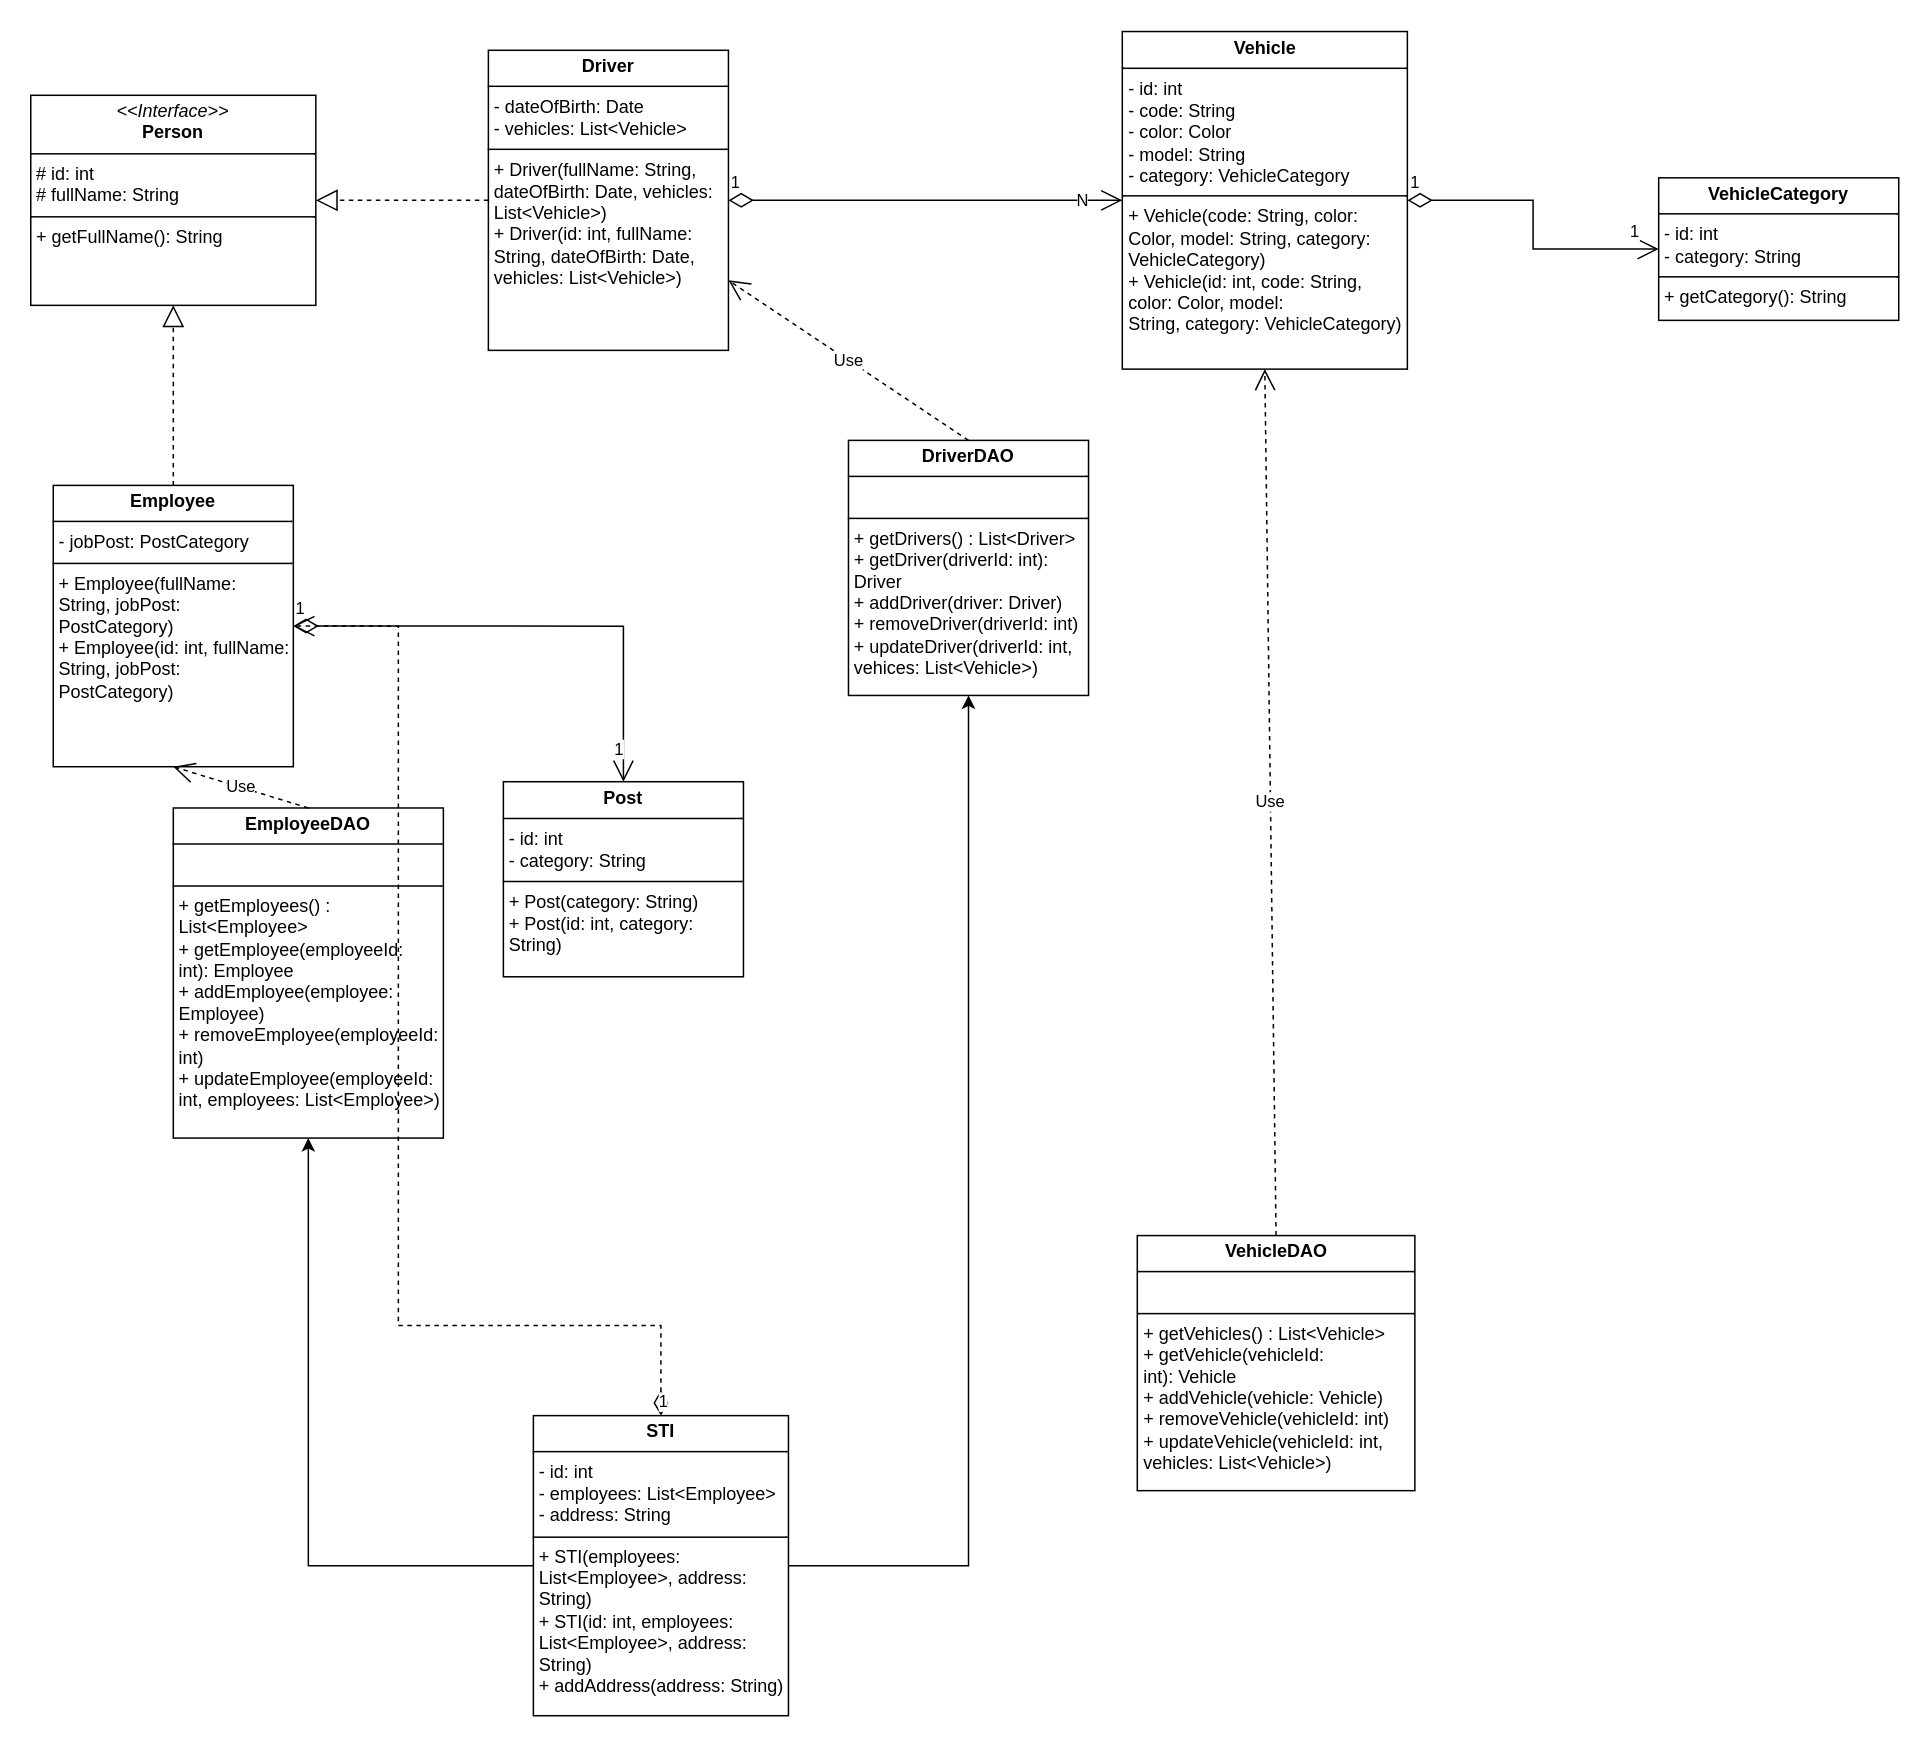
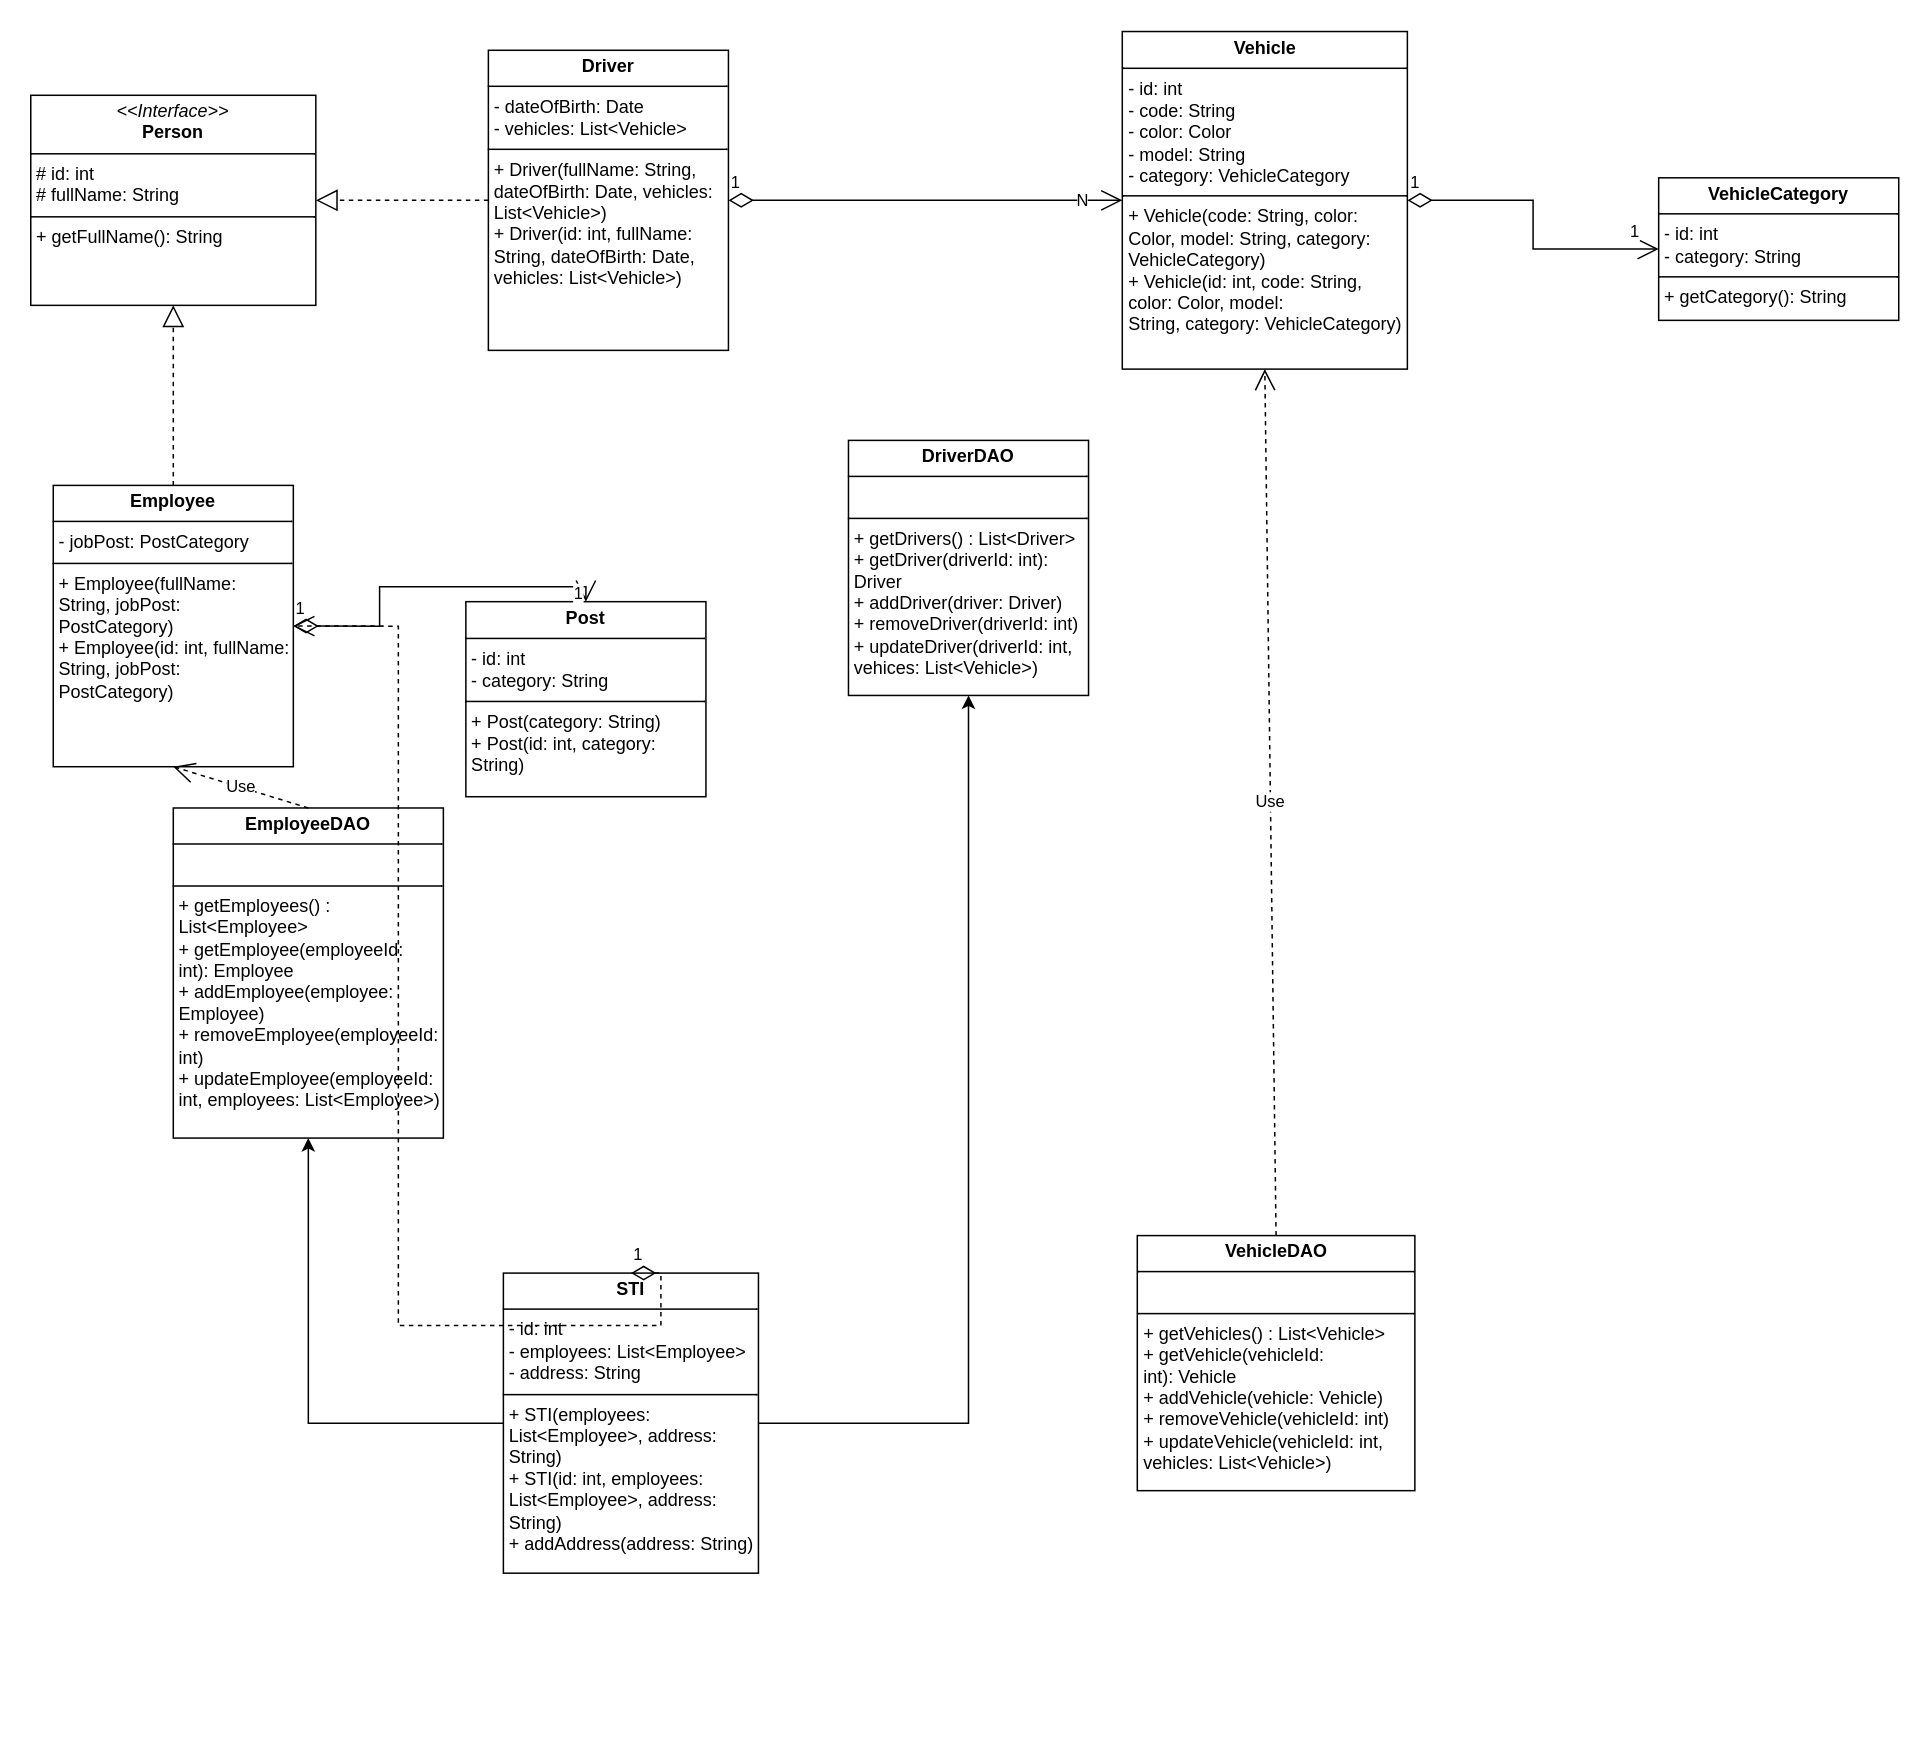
(850, 361) -> none
(623, 879) -> (586, 699)
(661, 1565) -> (631, 1423)
